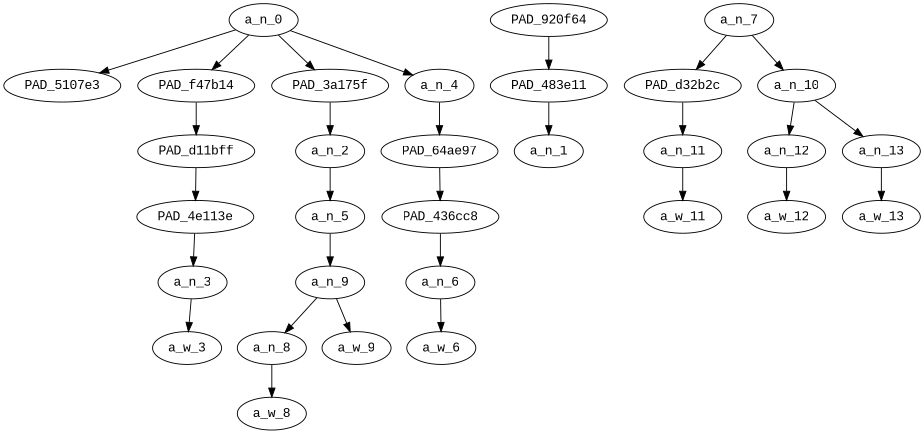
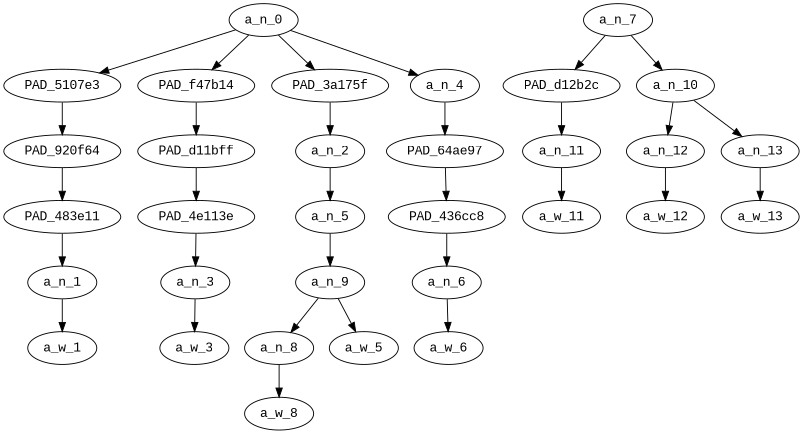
(683, 86) -> (562, 86)
none -> (62, 114)
none -> (62, 348)
(357, 348) -> (364, 348)
